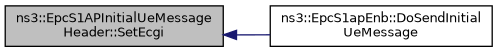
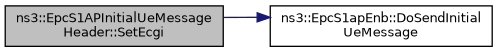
(253, 35) -> (240, 17)
